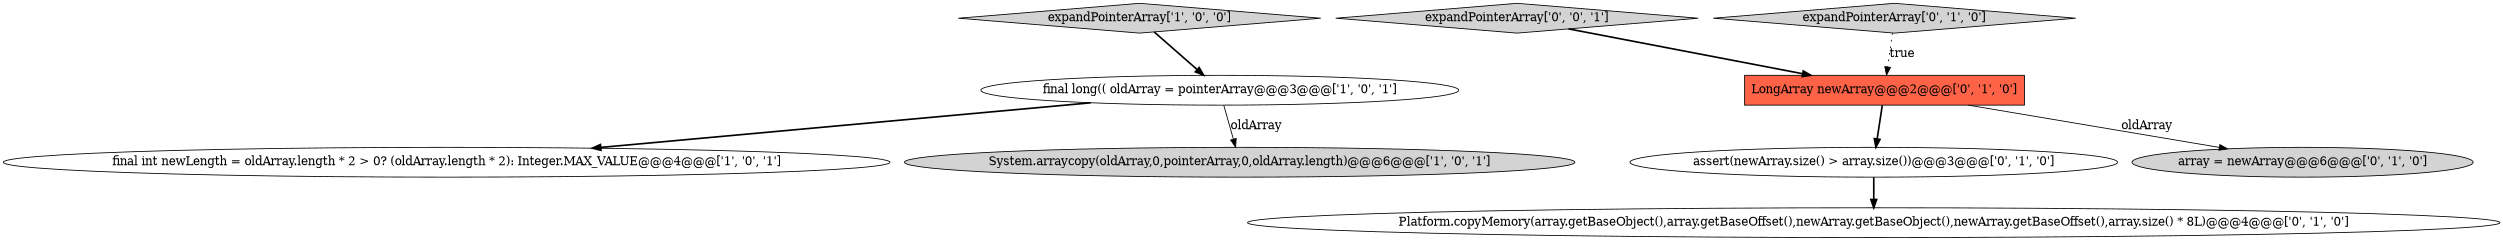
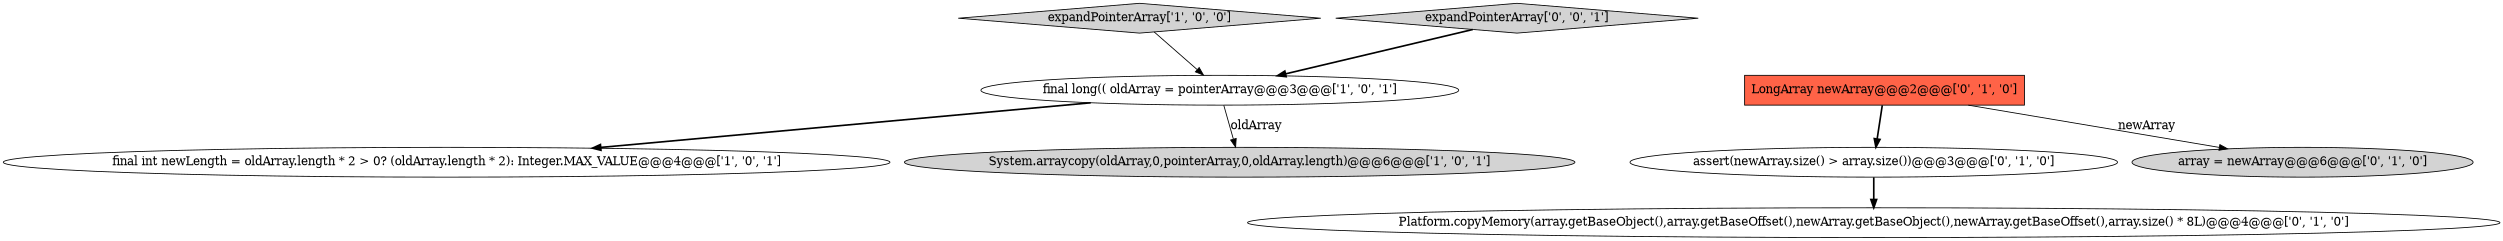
(1894, 18) -> none
(1176, 51) -> (1176, 51)
(1686, 51) -> (1379, 52)
(2147, 126) -> (2147, 126)
